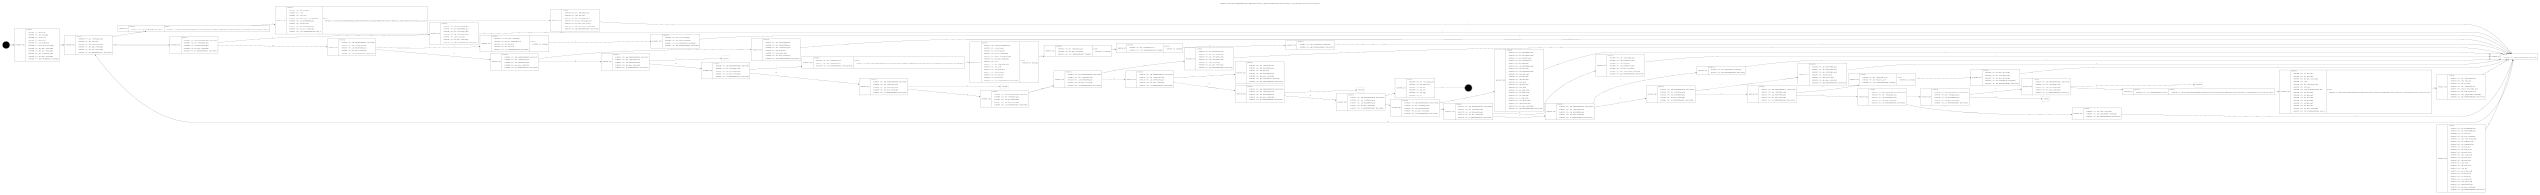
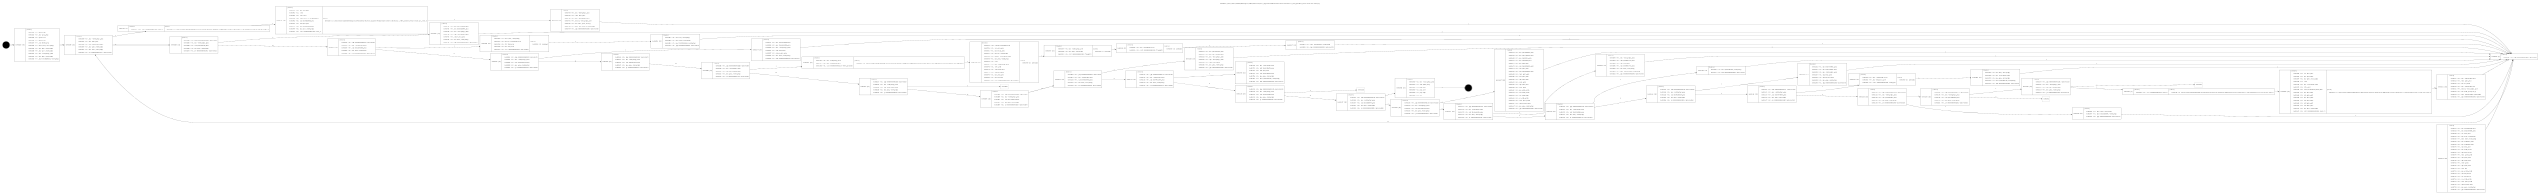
(726, 58) -> none
